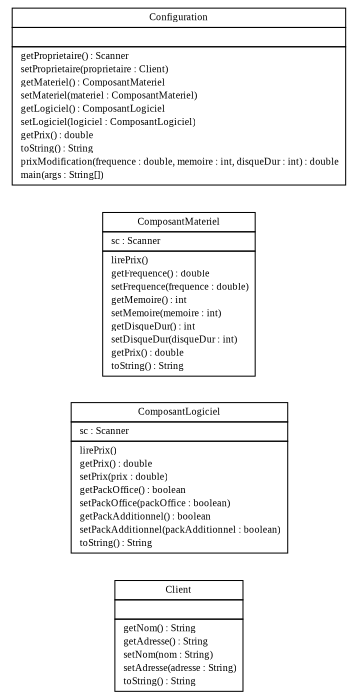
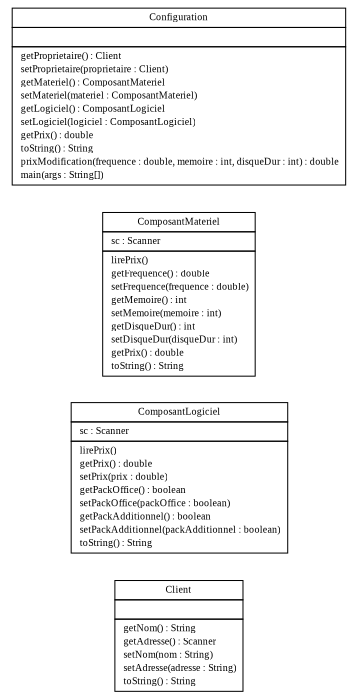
(74, 56) -> (70, 56)
(165, 642) -> (169, 642)
